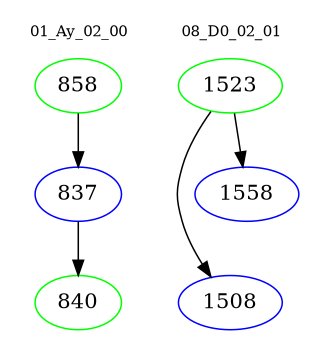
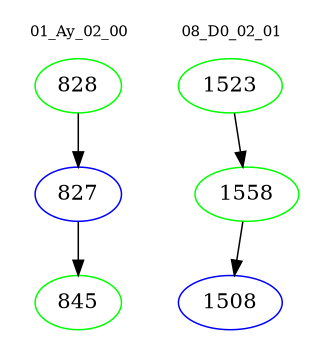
(78, 86) -> (78, 86)
(178, 187) -> (240, 241)
(78, 194) -> (78, 194)
(247, 194) -> (247, 194)
(78, 303) -> (78, 303)
